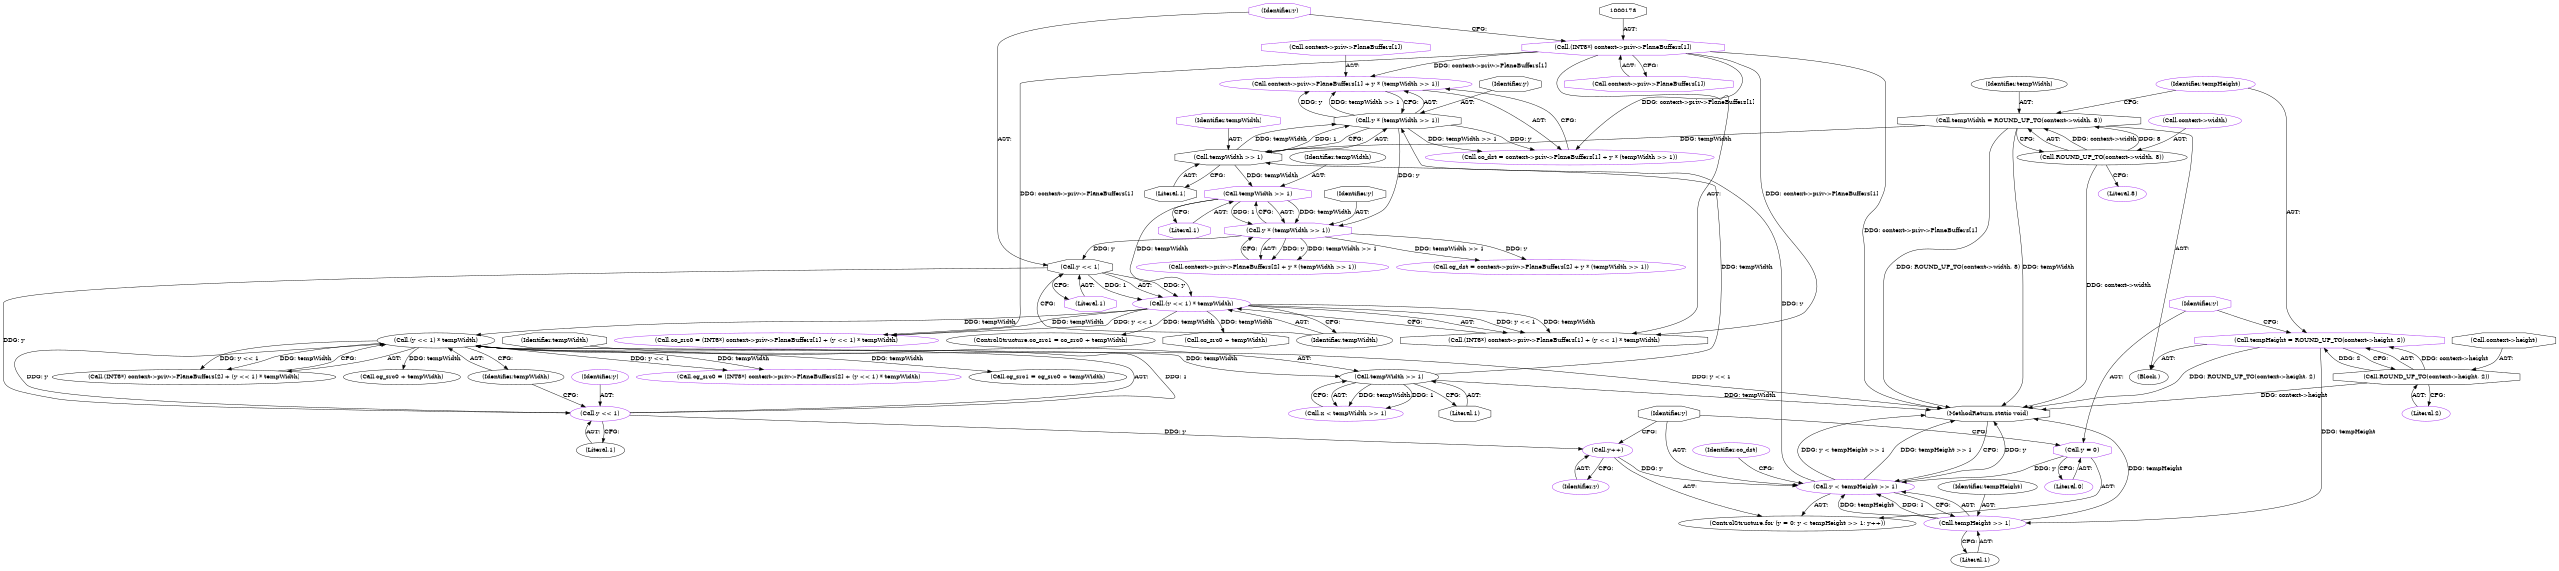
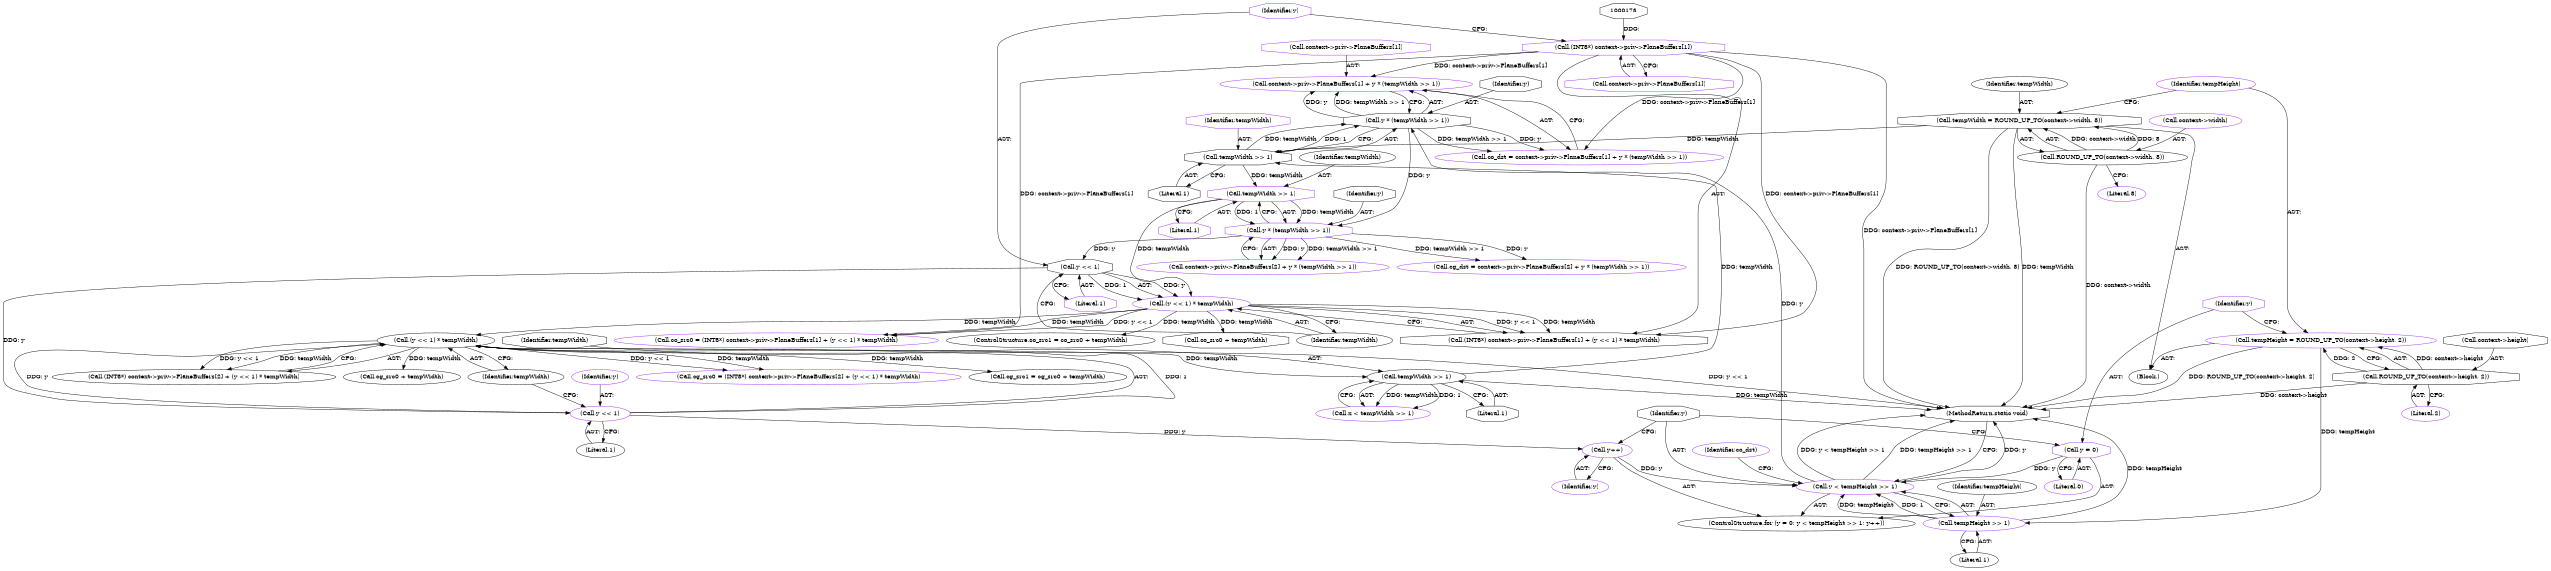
(1631, 29) -> (1633, 29)
(2028, 139) -> (2028, 139)
(2320, 340) -> (2321, 340)
